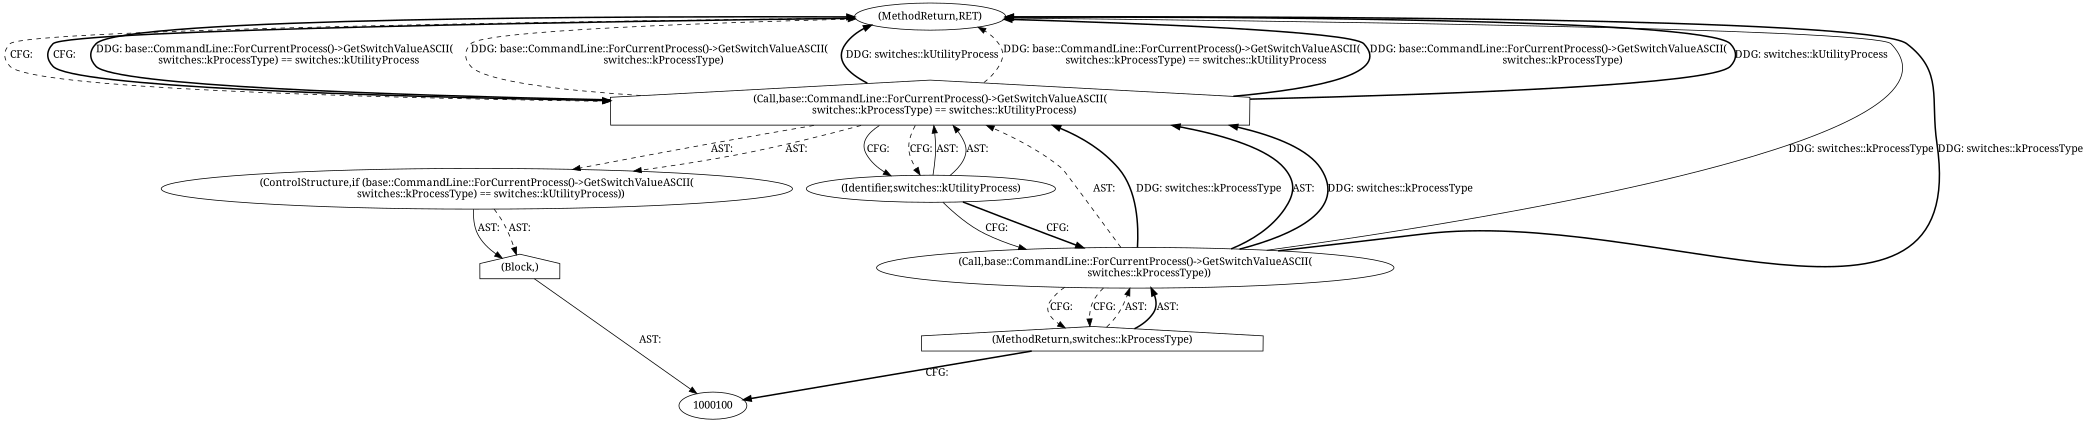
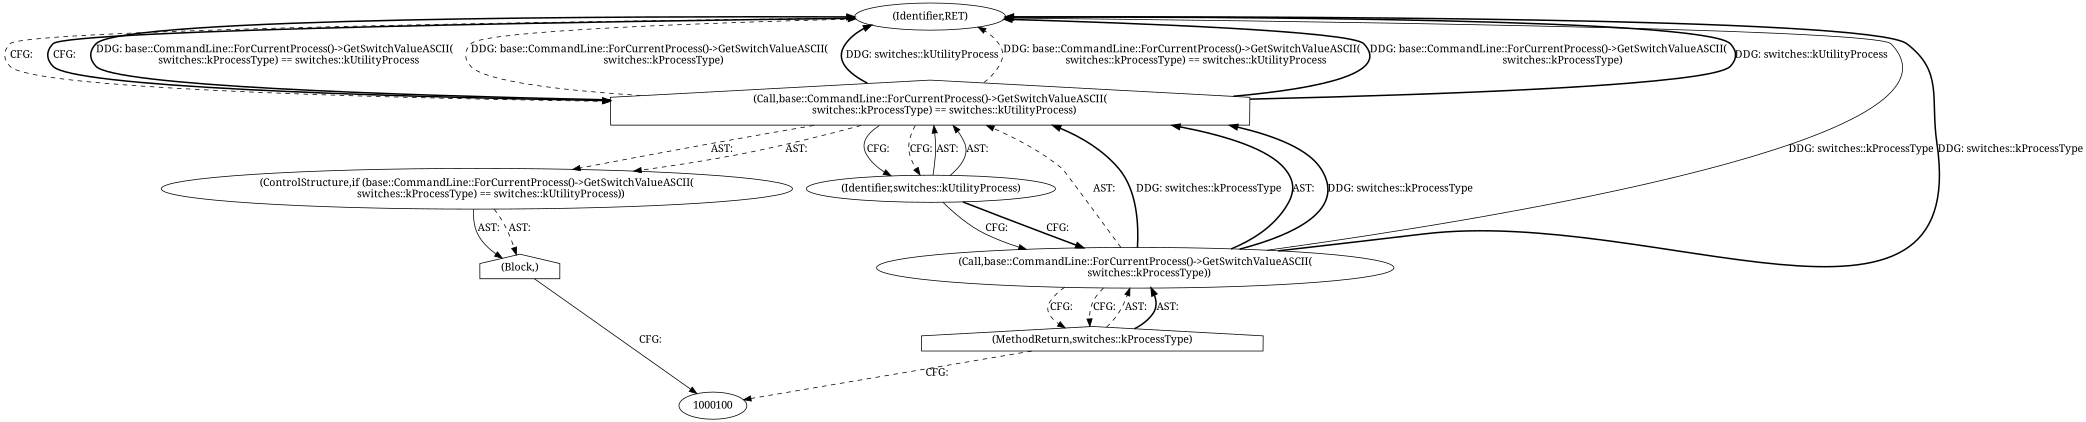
(930, 17) -> (930, 17)
(652, 340) -> (652, 340)
(891, 375) -> (891, 375)
